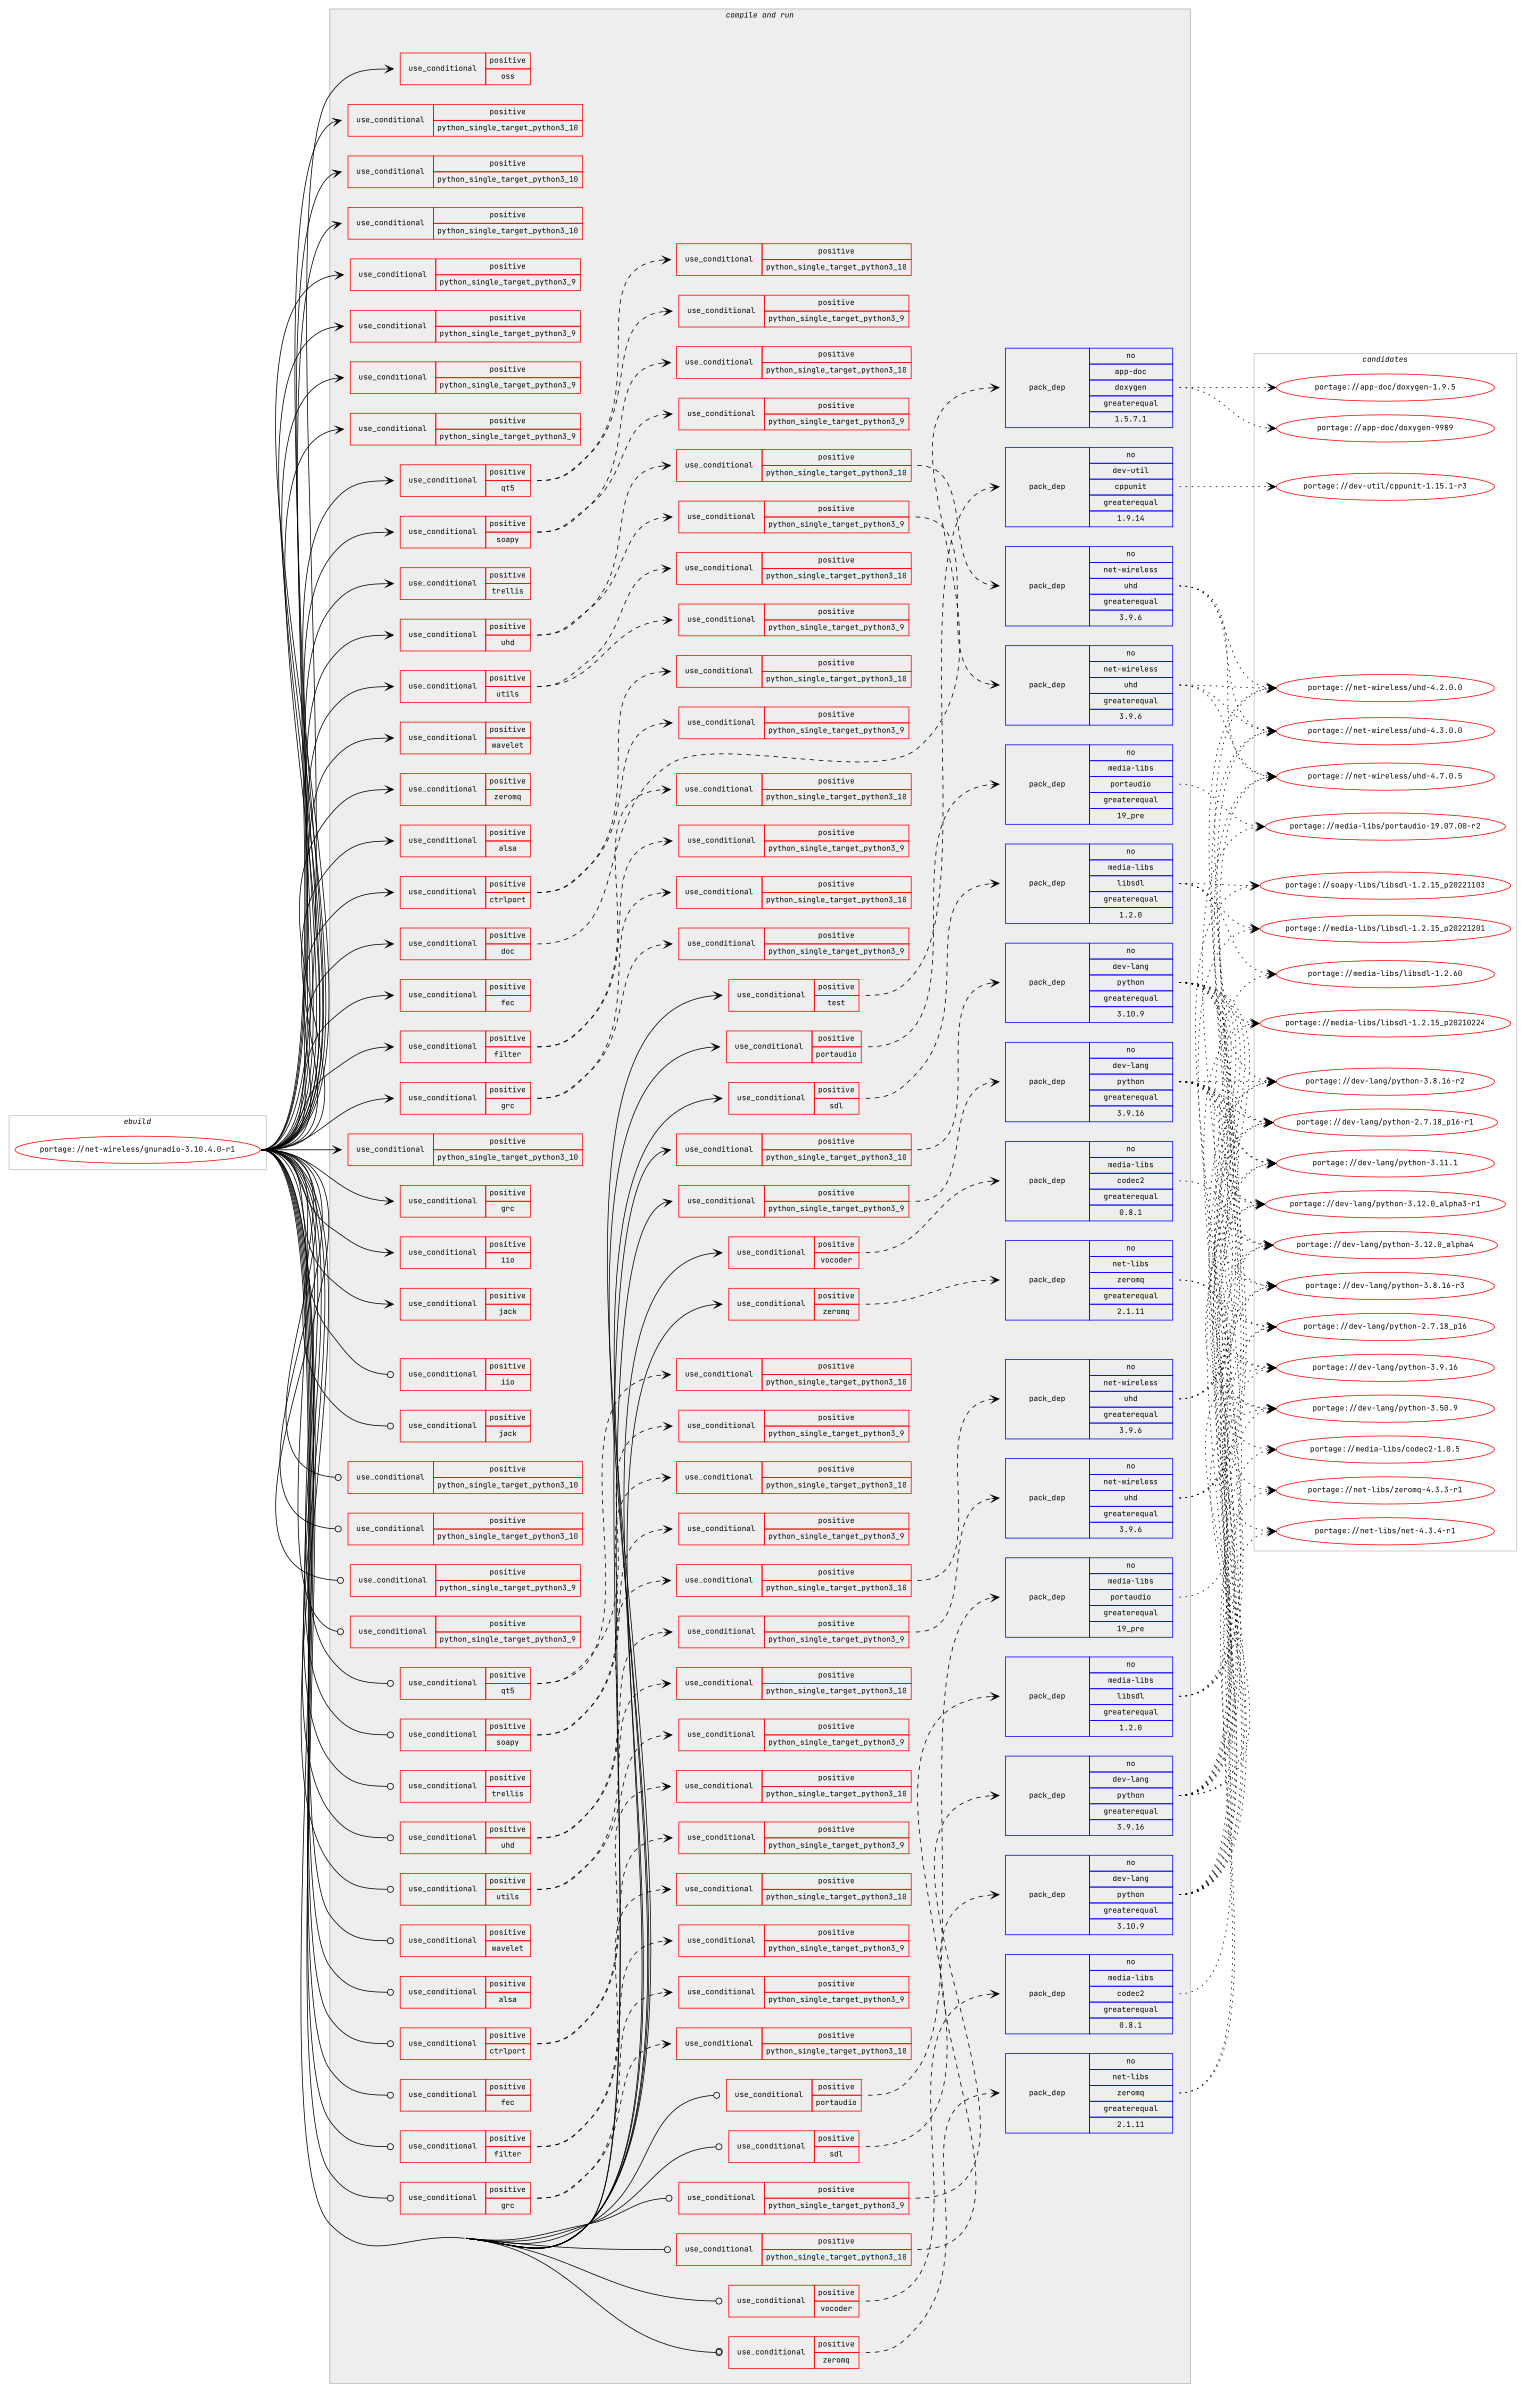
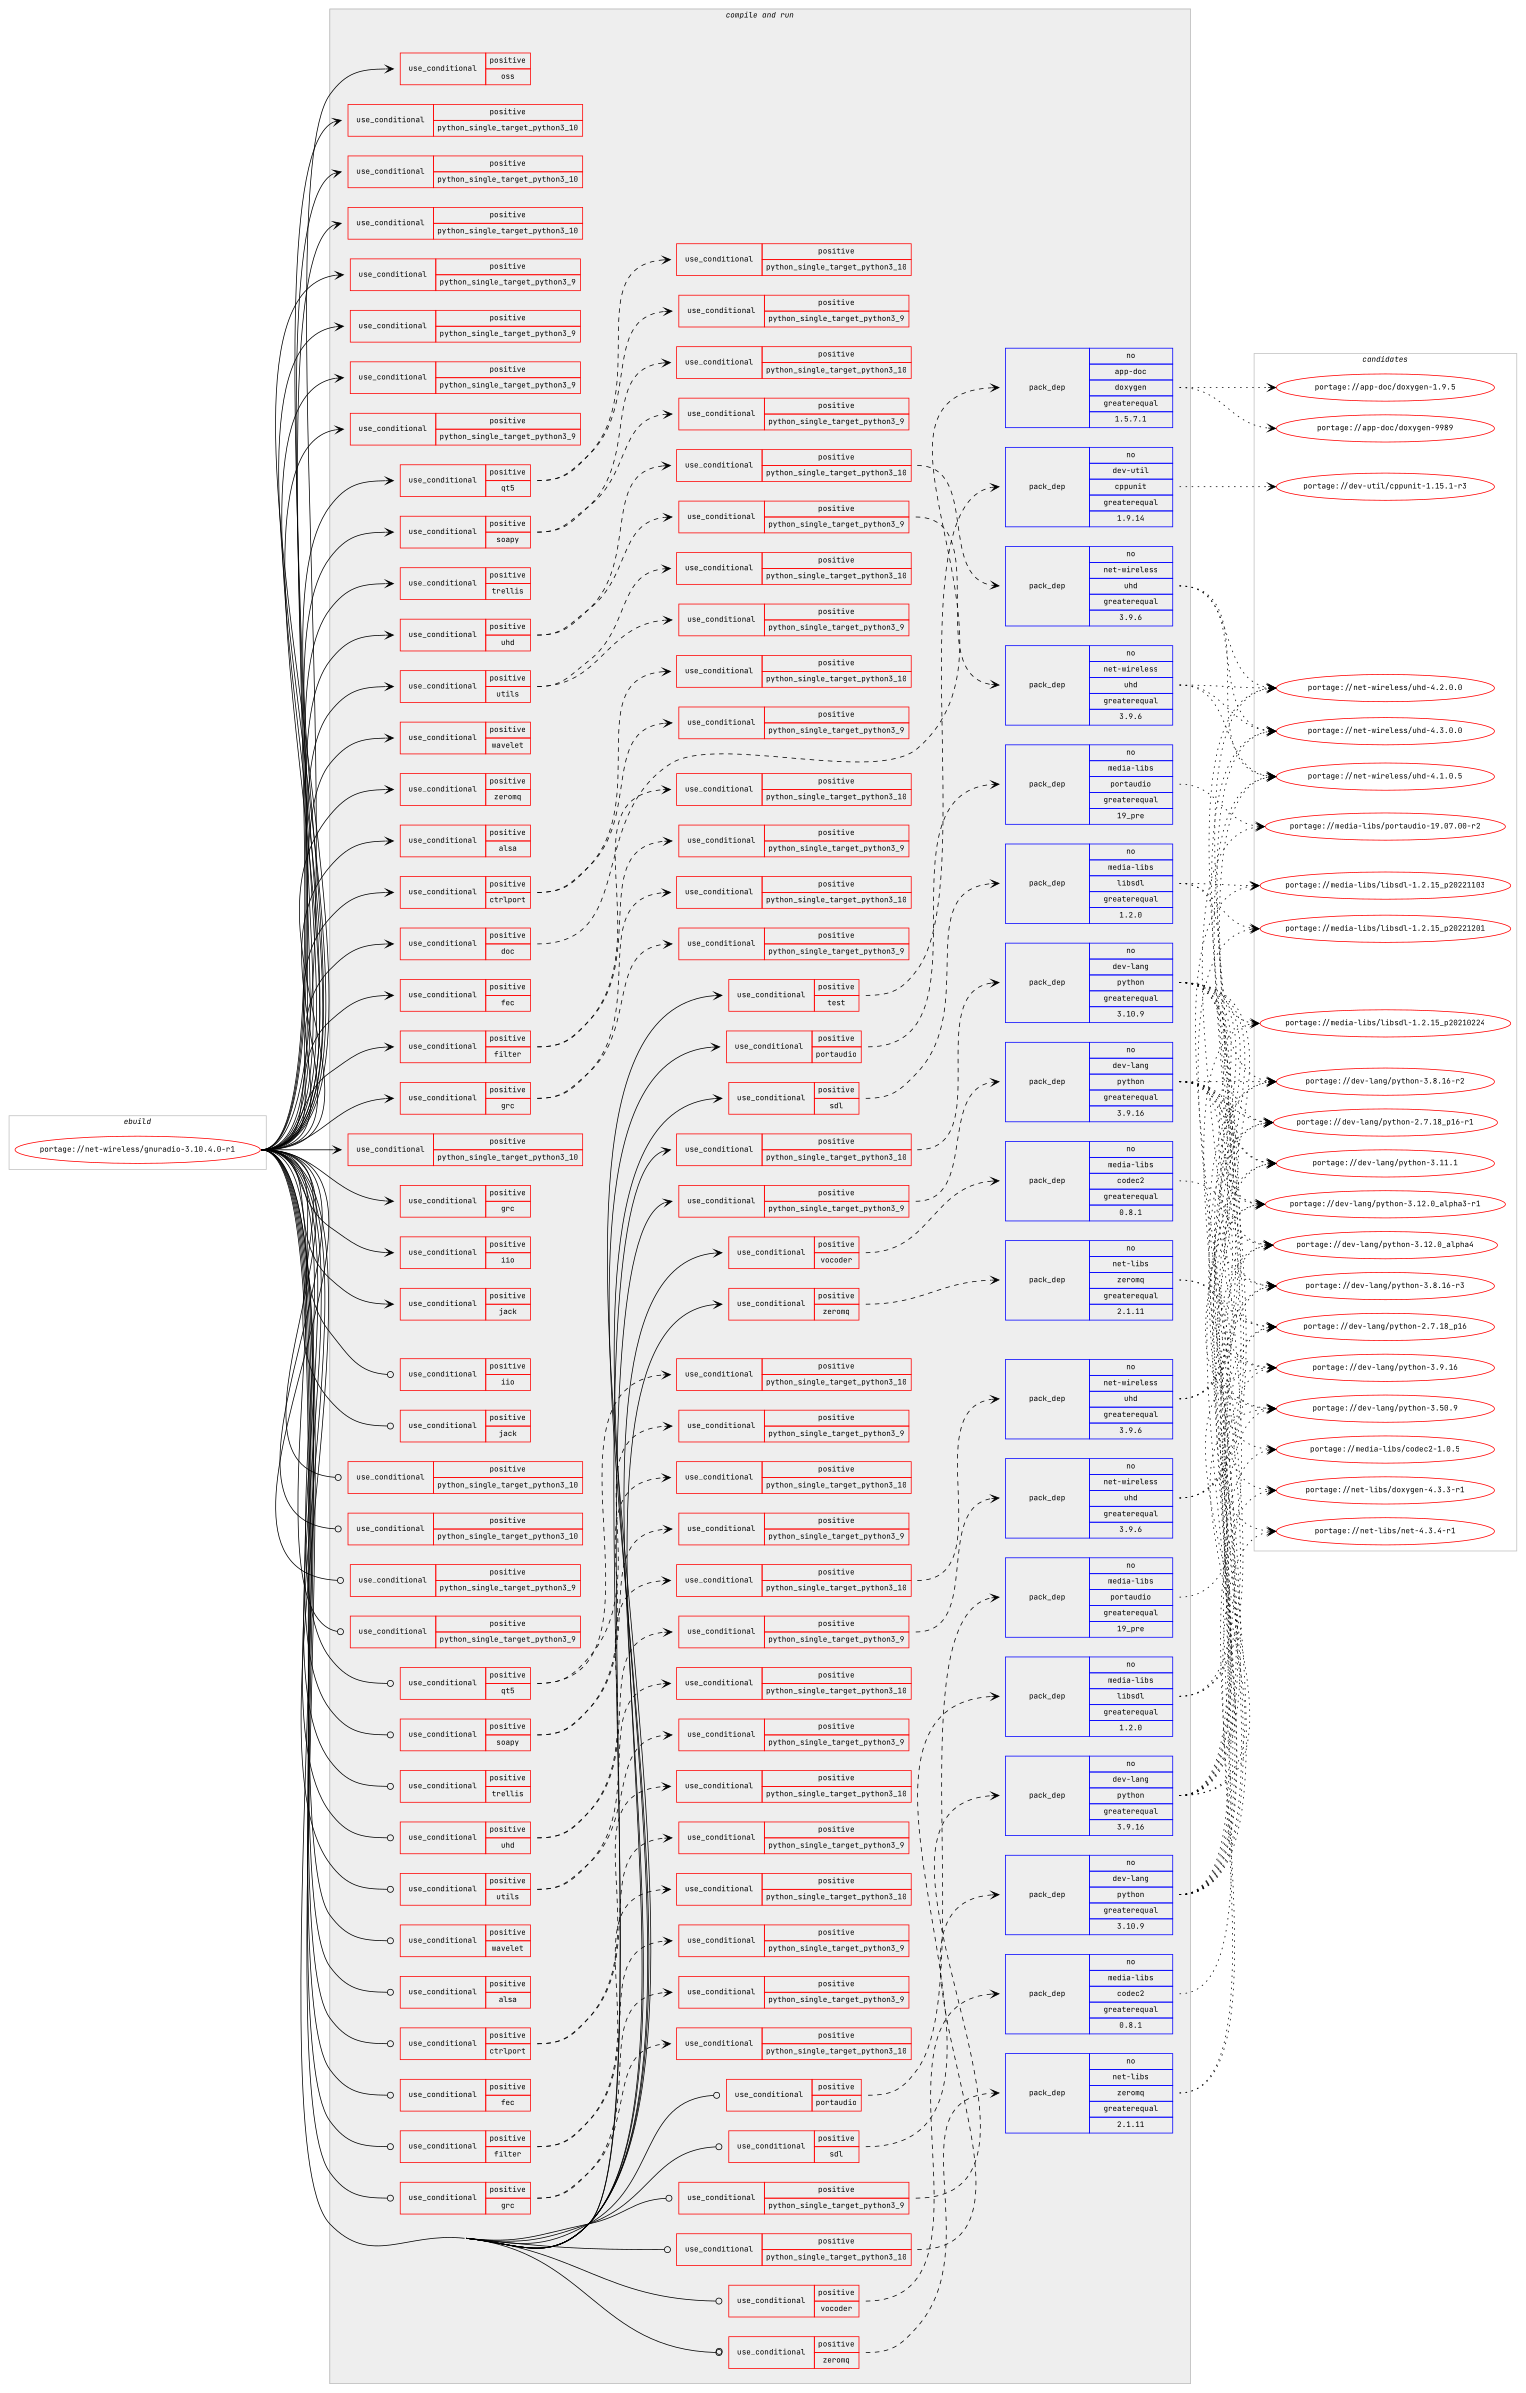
(1385, 777) -> (1385, 777)
(1385, 886) -> (1385, 886)
(1385, 974) -> none
(1385, 1490) -> (1385, 1490)
